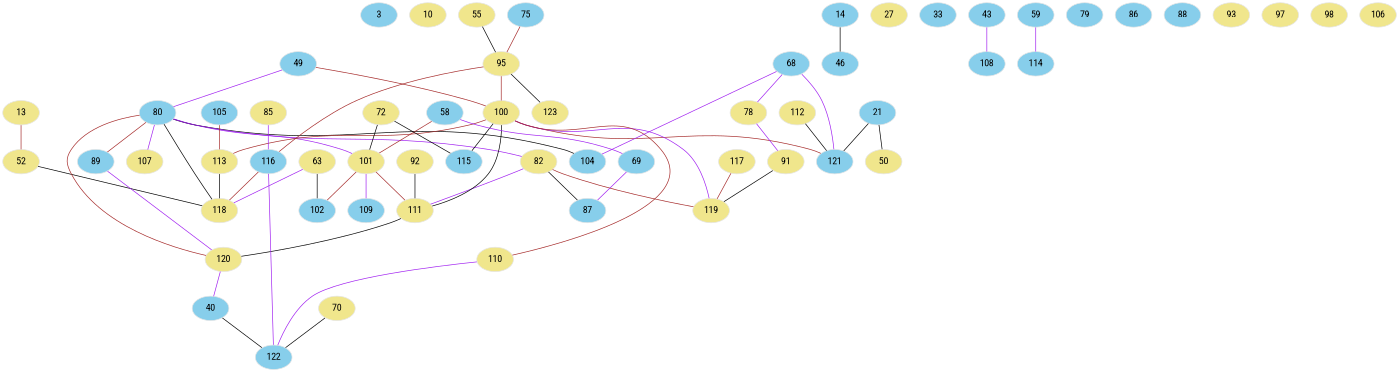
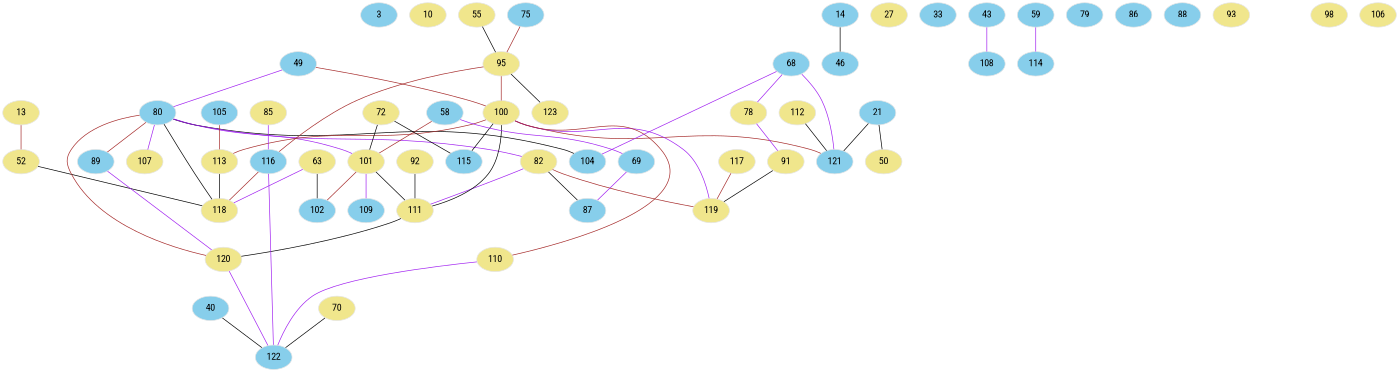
(1280, 15) -> none
(390, 186) -> (390, 186)
(217, 284) -> (249, 308)
